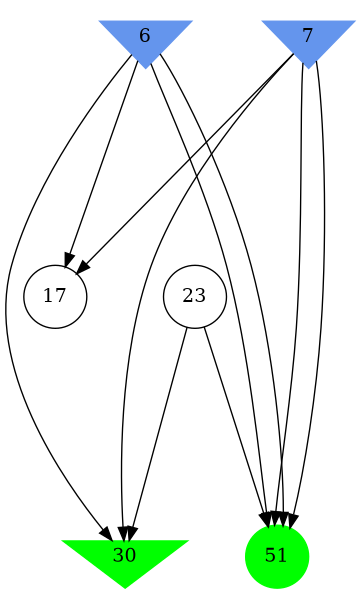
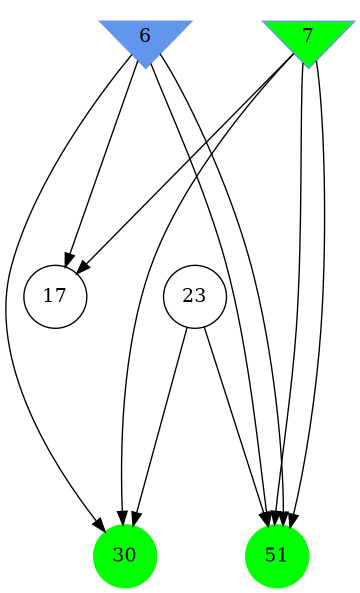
(309, 37) -> (309, 37)
(125, 557) -> (125, 556)
